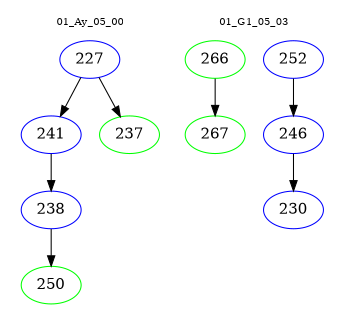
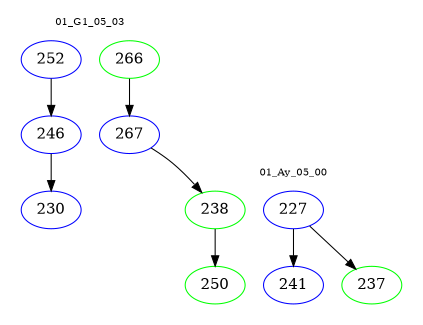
(215, 135) -> (130, 135)
(51, 167) -> (184, 173)
(51, 210) -> (215, 210)
